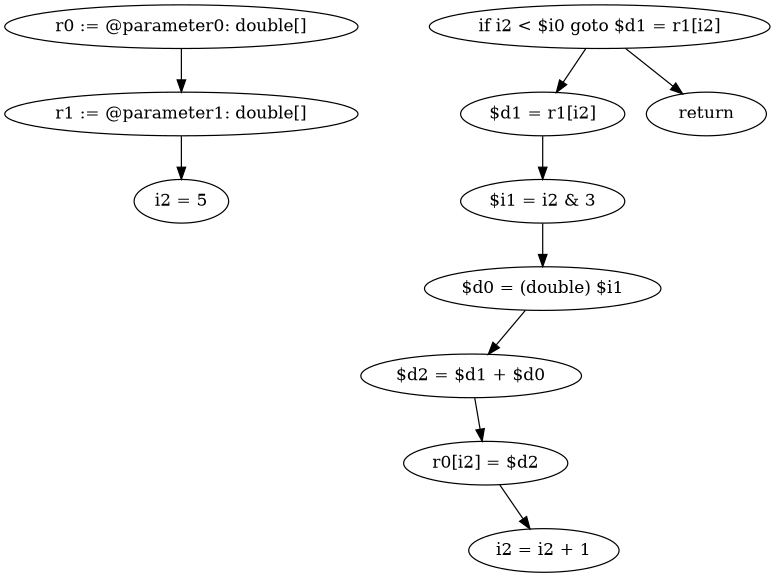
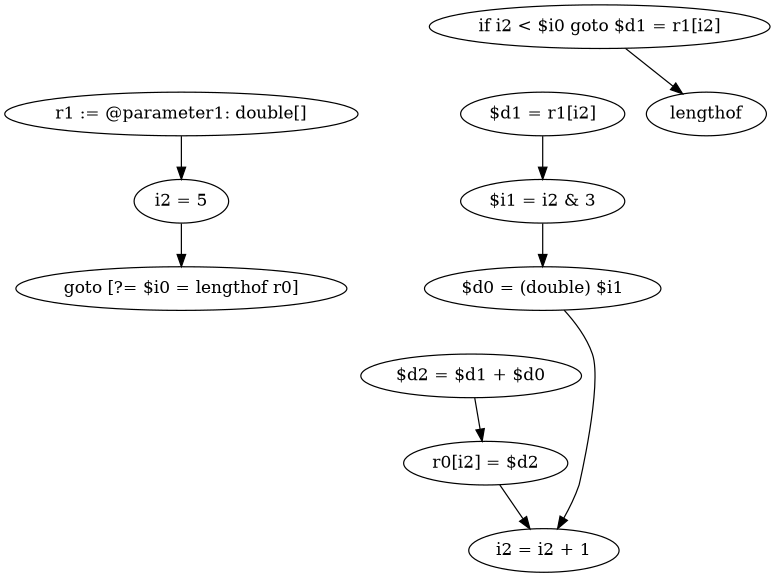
(181, 27) -> none
(575, 65) -> none
(706, 114) -> (706, 114)
none -> (181, 289)
(511, 328) -> (592, 412)
